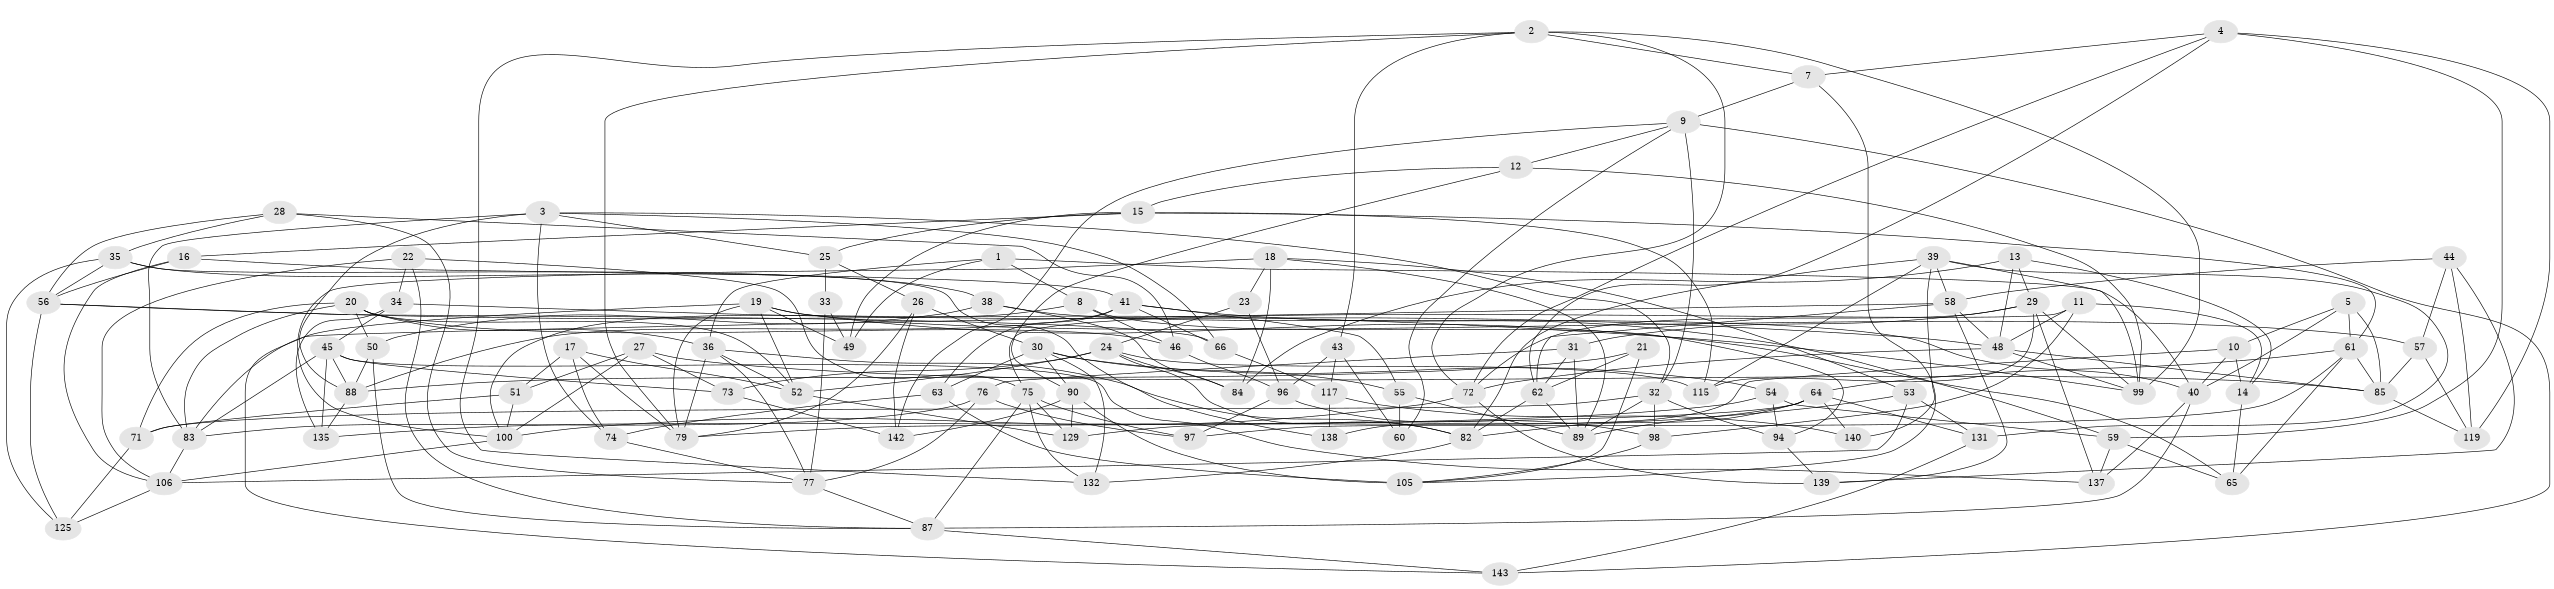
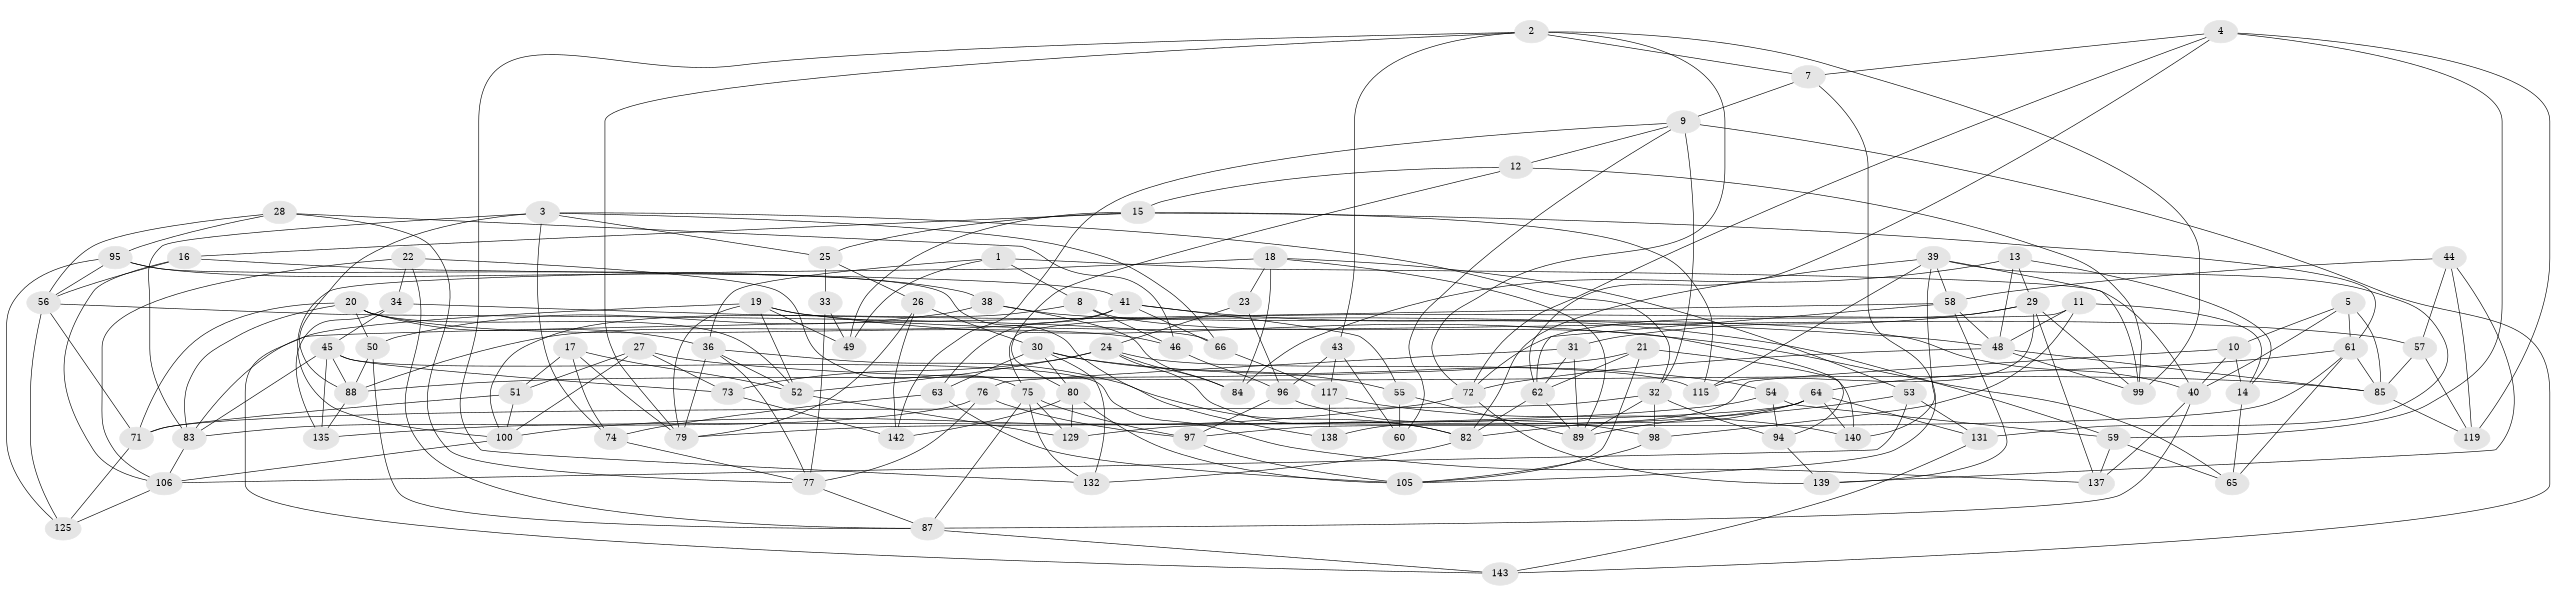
(115, 258) -> (115, 258)
(1093, 316) -> (90, 371)
none -> (1774, 366)
(1073, 393) -> (1073, 393)
none -> (1308, 470)
